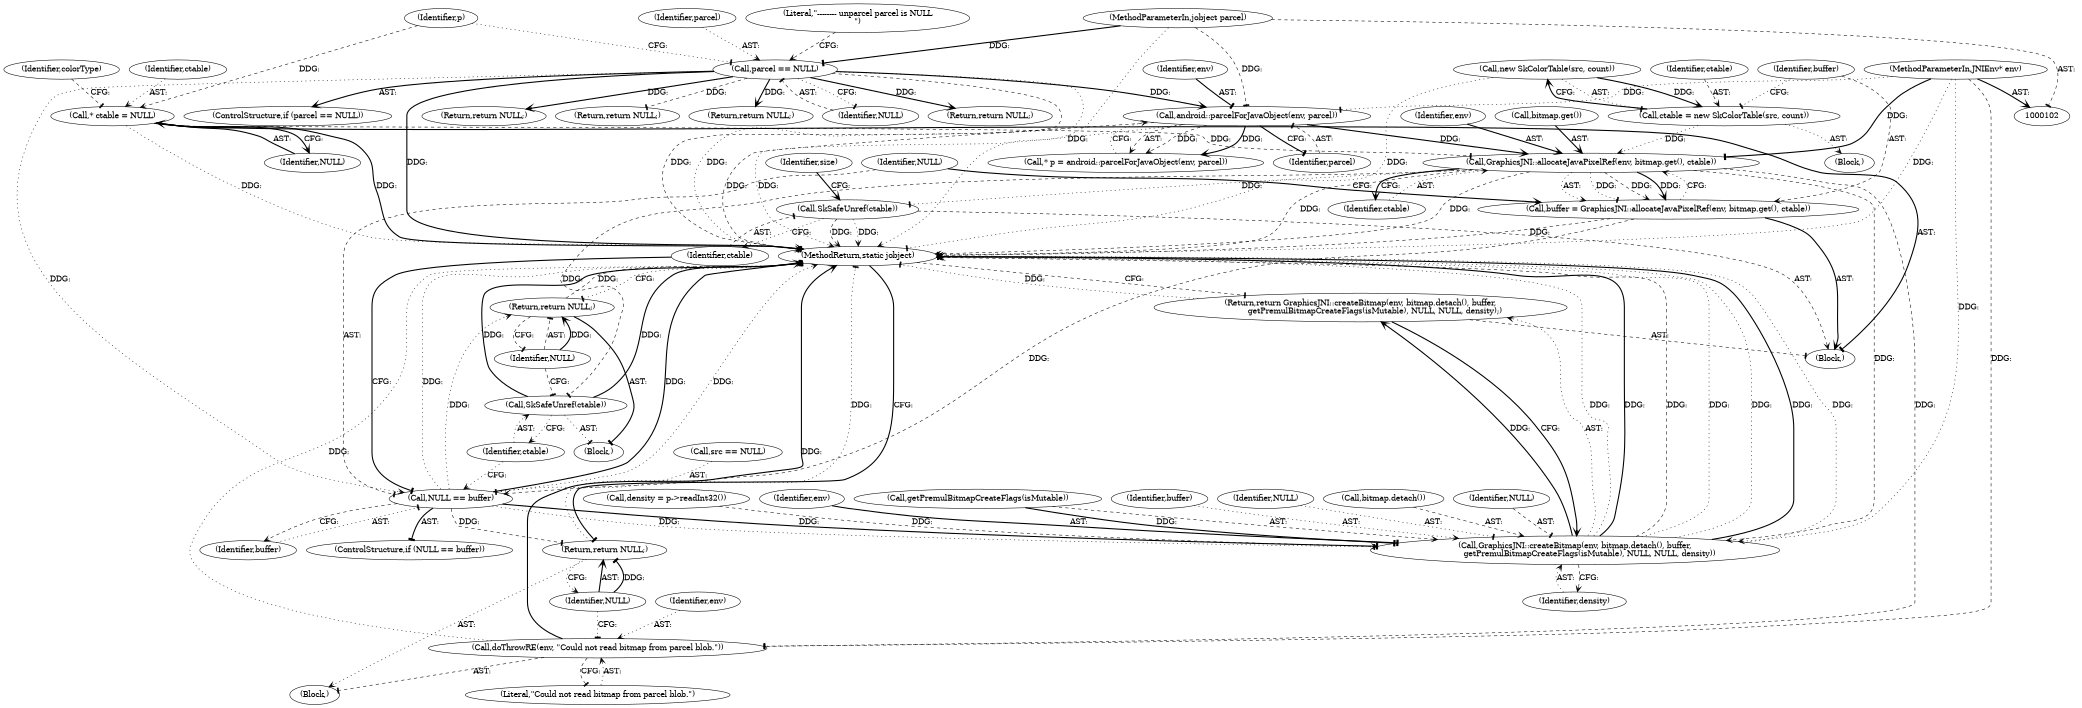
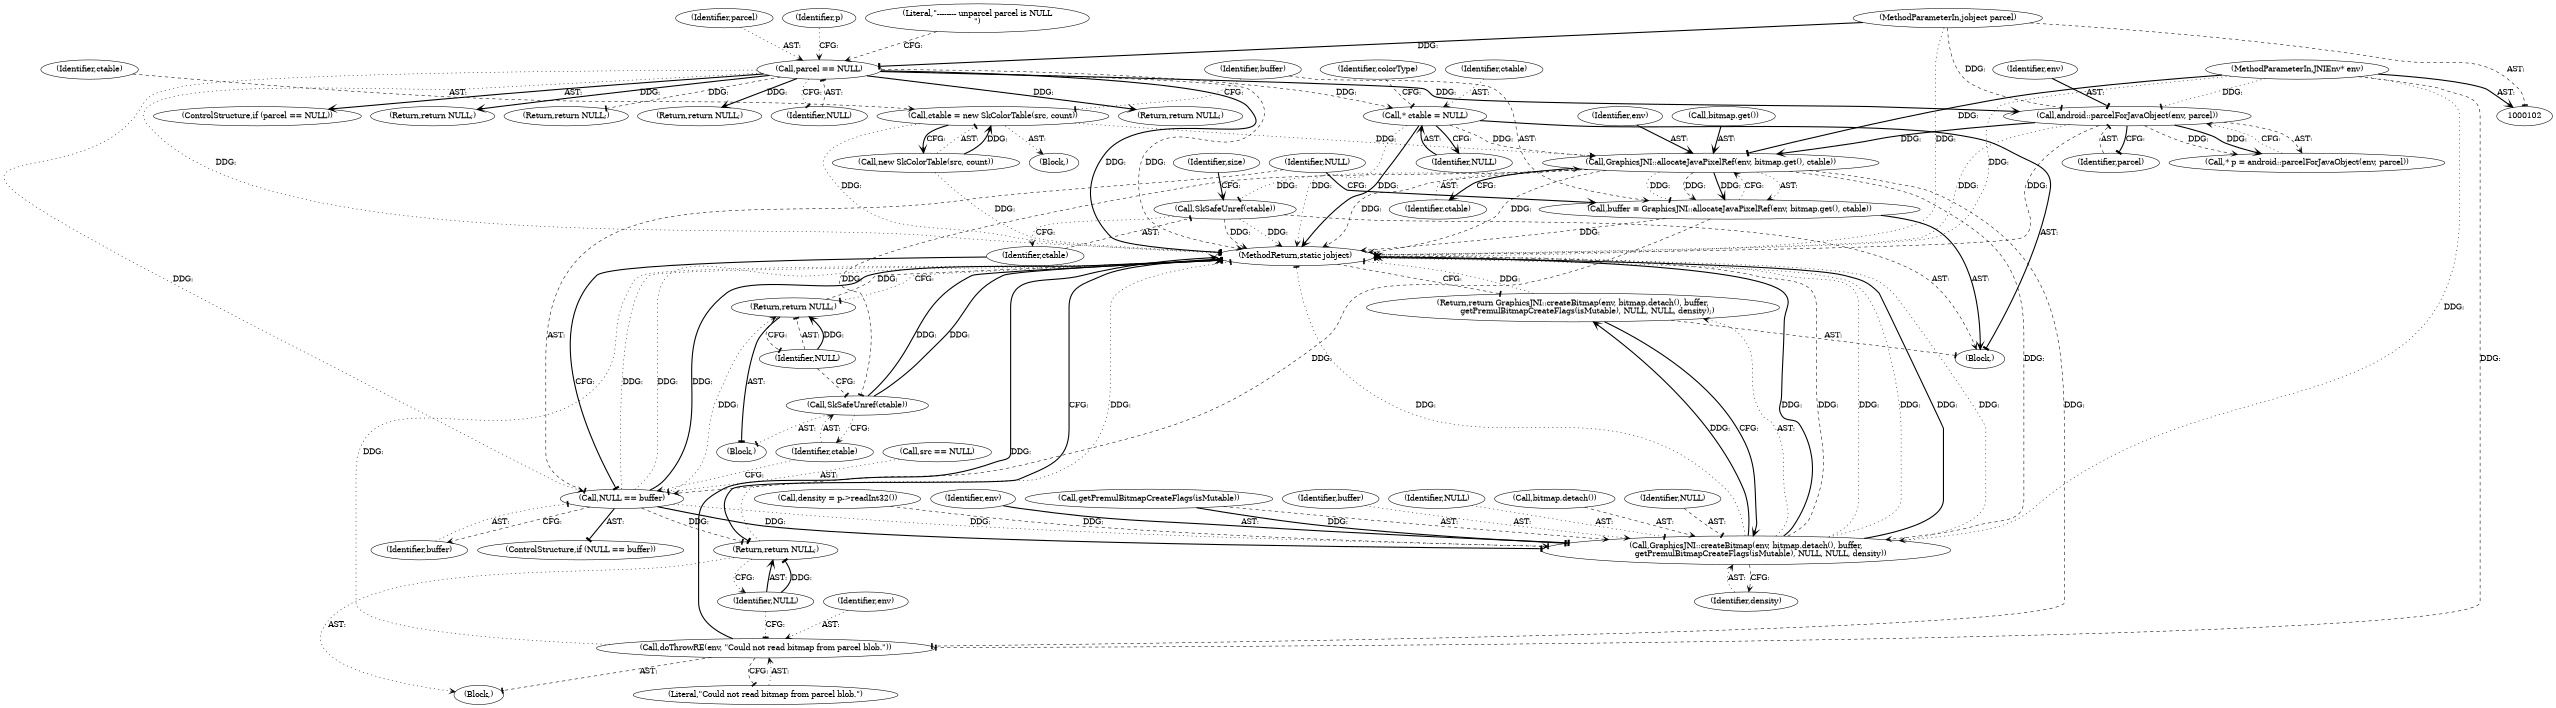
(601, 43) -> (819, 41)
(282, 66) -> (1021, 72)
none -> (954, 229)
